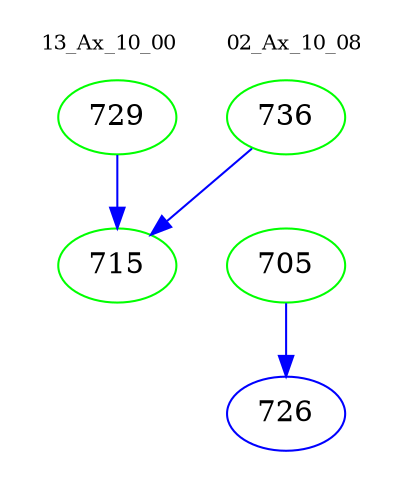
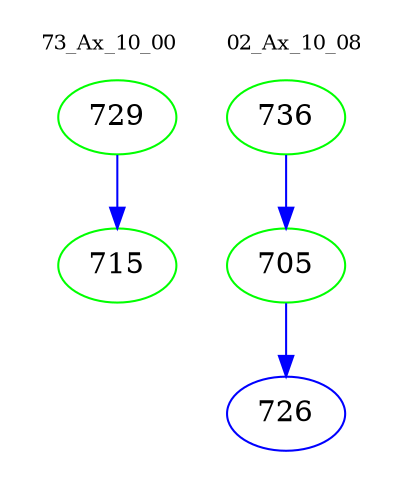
(109, 44) -> (109, 44)
(224, 172) -> (286, 181)
